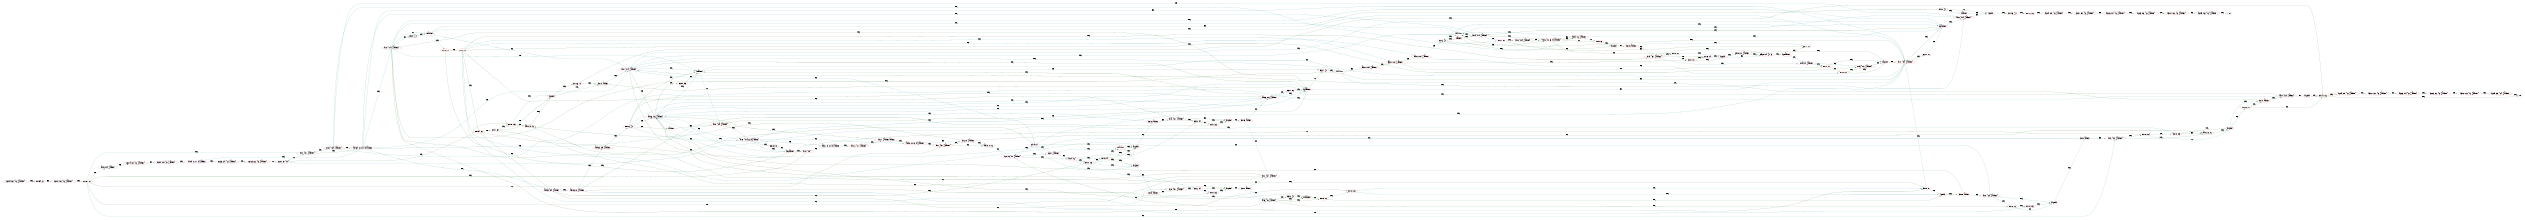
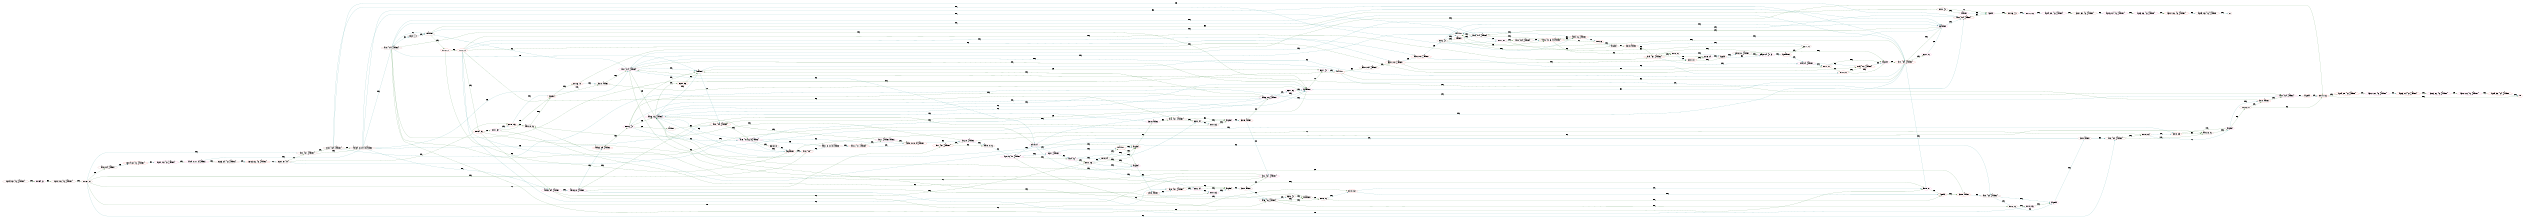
(929, 145) -> (889, 146)
